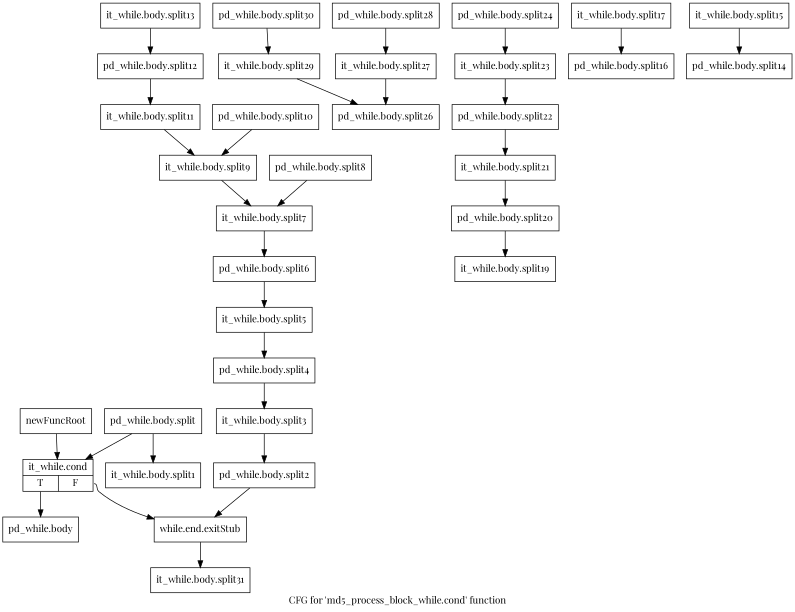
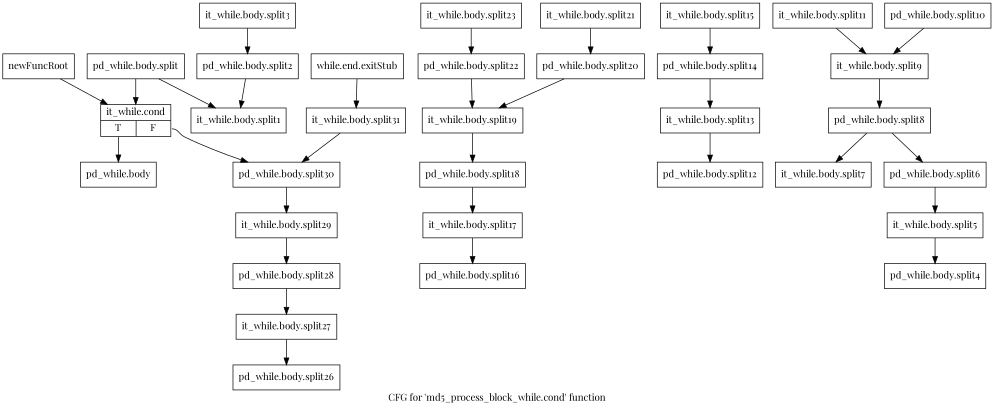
(505, 16) -> none
(150, 88) -> none
(324, 90) -> (286, 247)
none -> (710, 90)
(505, 139) -> (472, 90)
none -> (324, 145)
none -> (473, 175)
(233, 191) -> (880, 90)
(264, 240) -> (905, 145)
(264, 392) -> none
(235, 500) -> (244, 90)
(118, 504) -> (205, 146)
